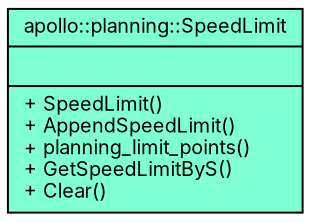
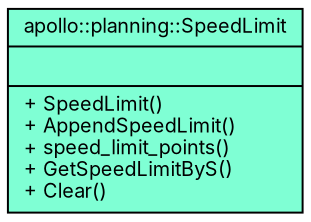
(137, 148) -> (128, 148)
